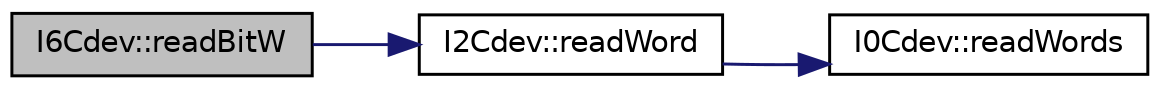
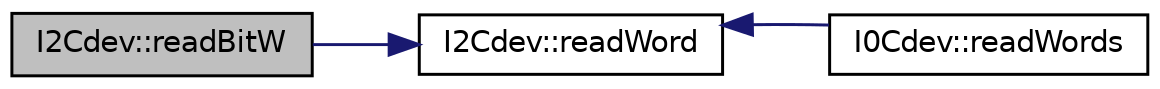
(162, 45) -> (162, 45)
(761, 65) -> (791, 25)
